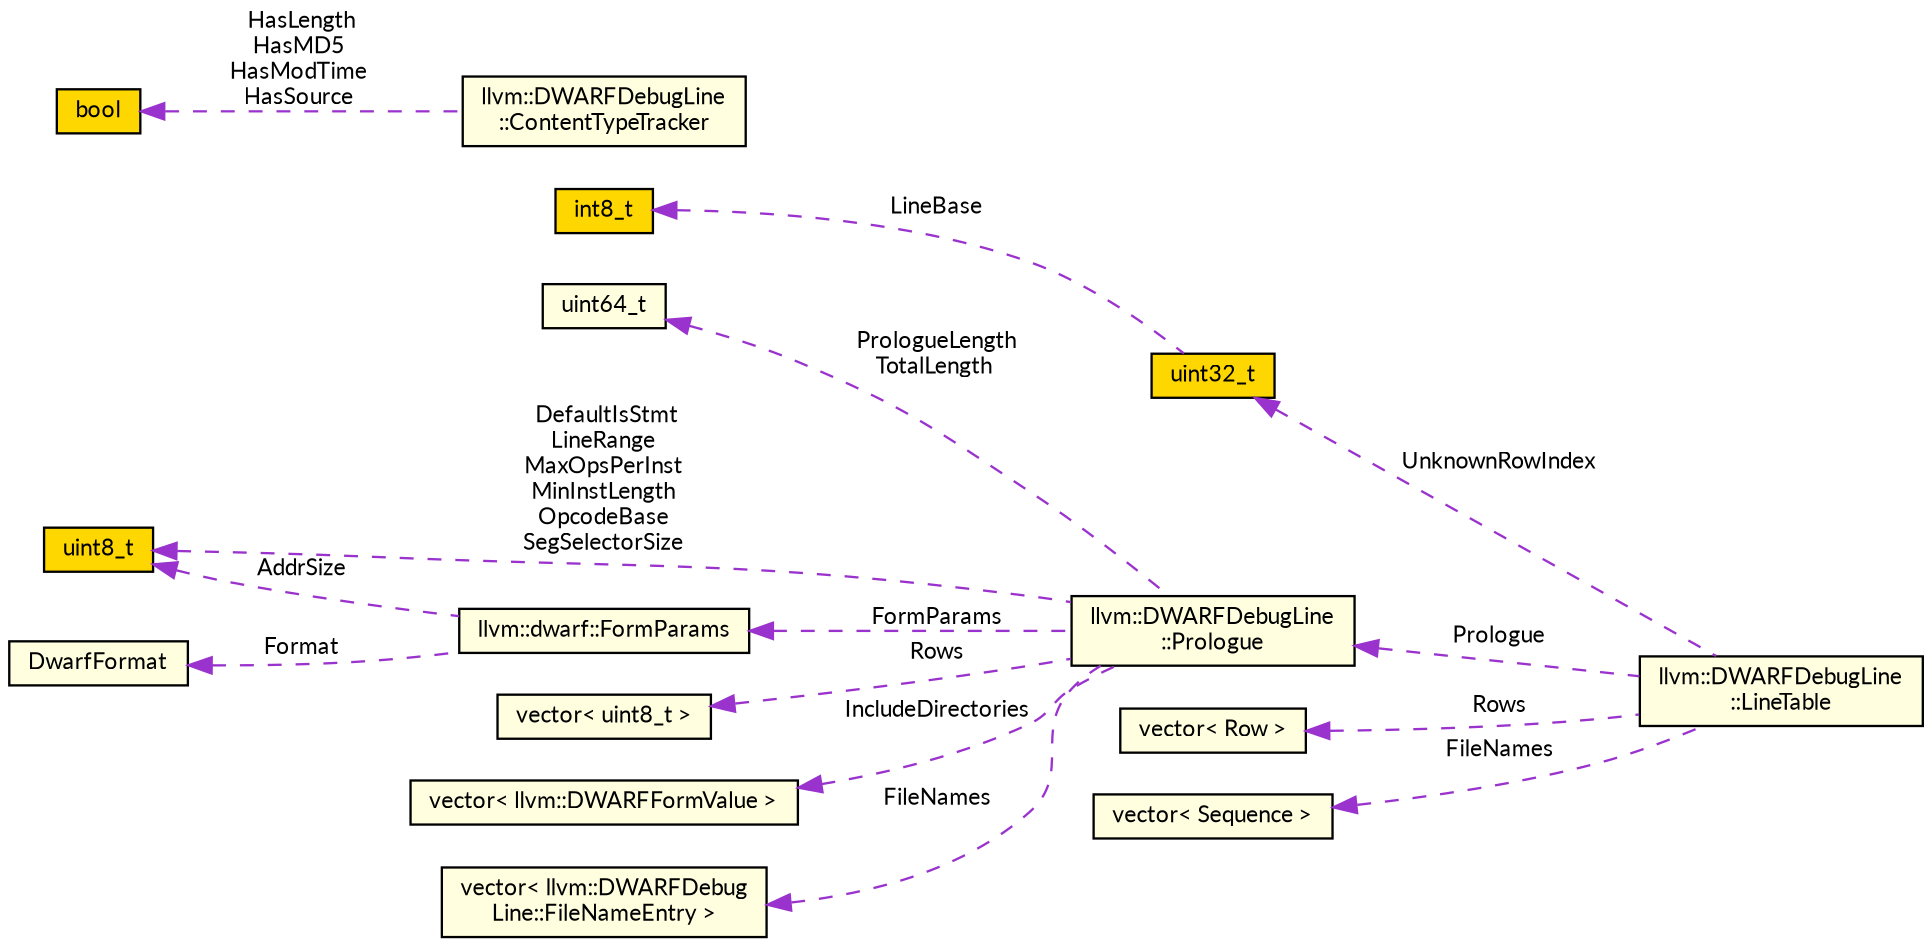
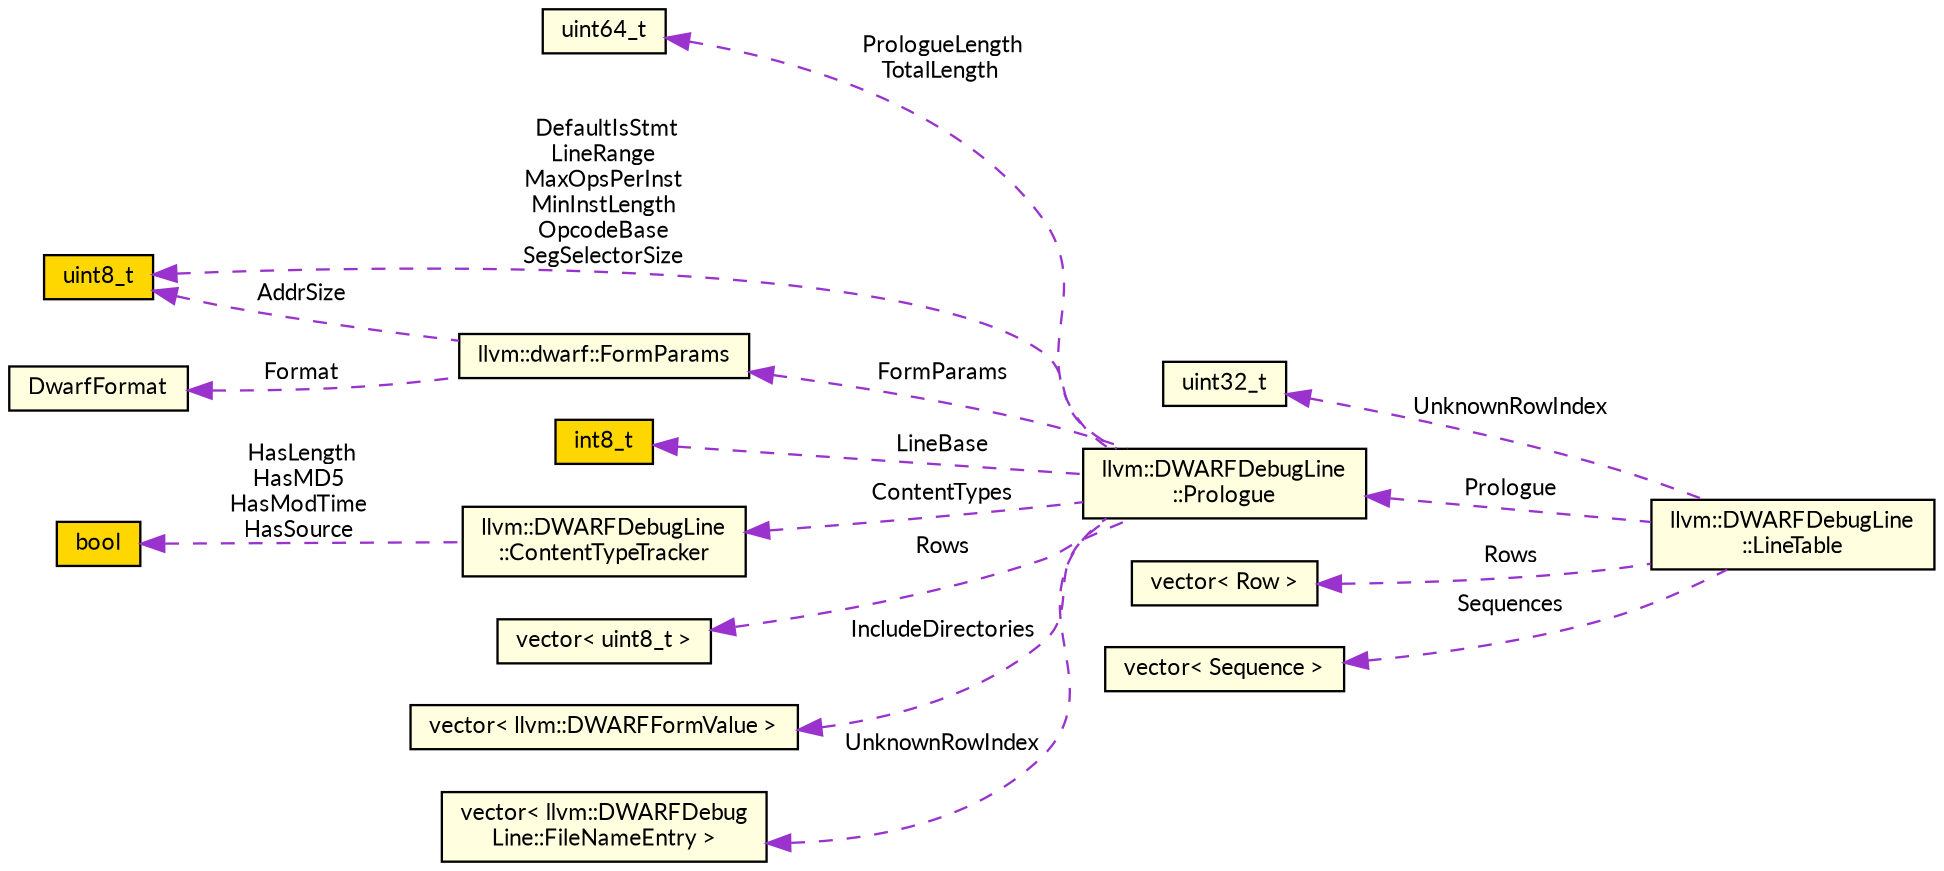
(944, 238) -> (880, 460)
(1213, 376) -> (1225, 384)
none -> (926, 518)
(1497, 750) -> (1509, 605)
(935, 799) -> (941, 745)
